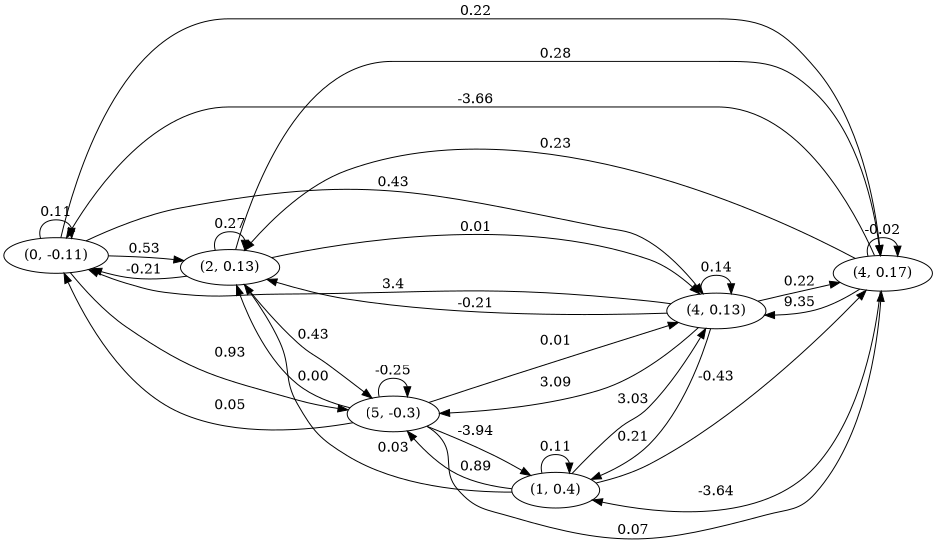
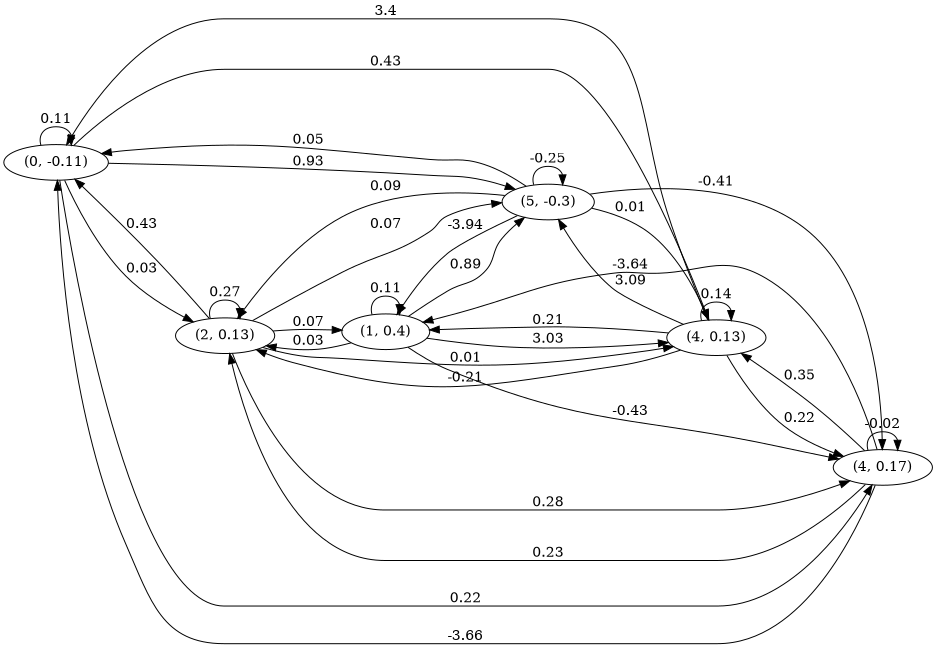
(144, 249) -> (142, 269)
(144, 270) -> (142, 224)
(800, 303) -> (800, 376)
none -> (303, 329)
(313, 335) -> (386, 224)
(313, 377) -> (386, 187)
(633, 530) -> (716, 182)
